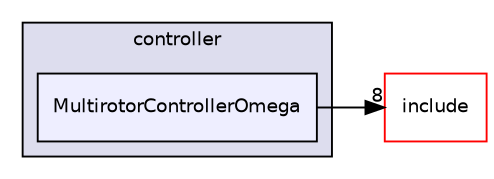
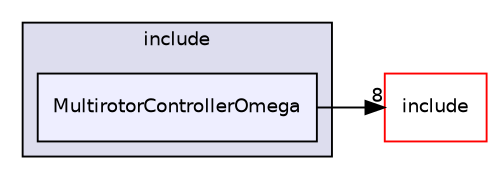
(177, 41) -> (177, 41)
